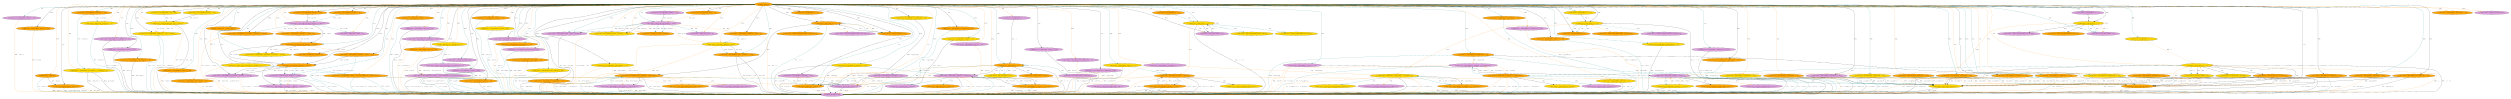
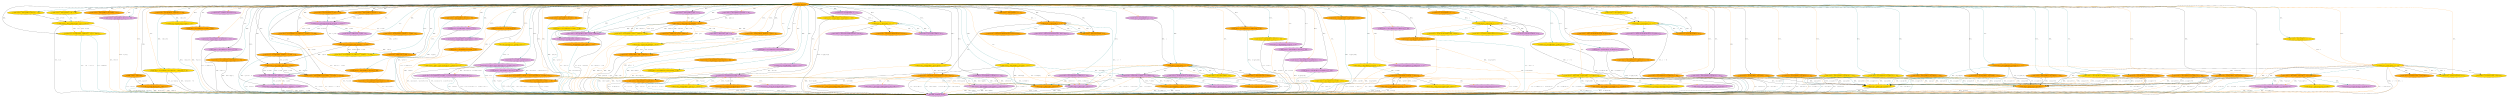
(704, 13) -> (687, 13)
(661, 23) -> (687, 23)
(1473, 59) -> (2155, 69)
(232, 76) -> (324, 76)
